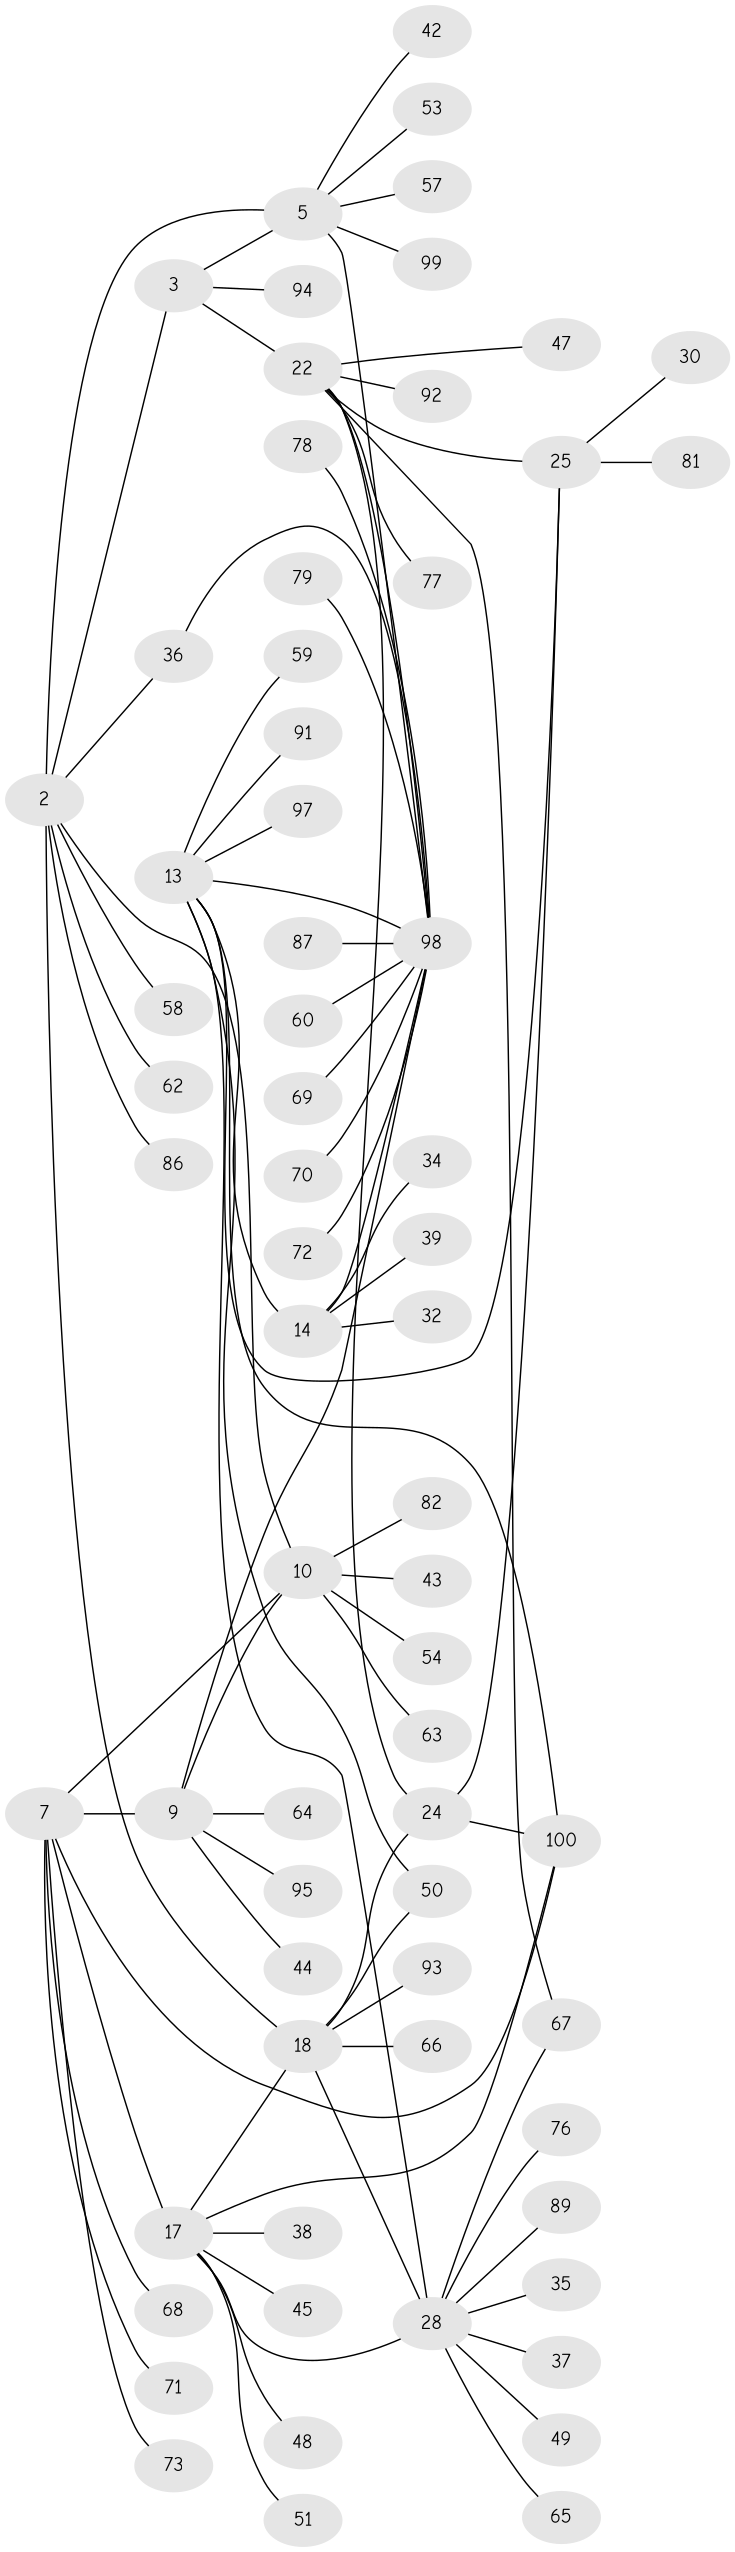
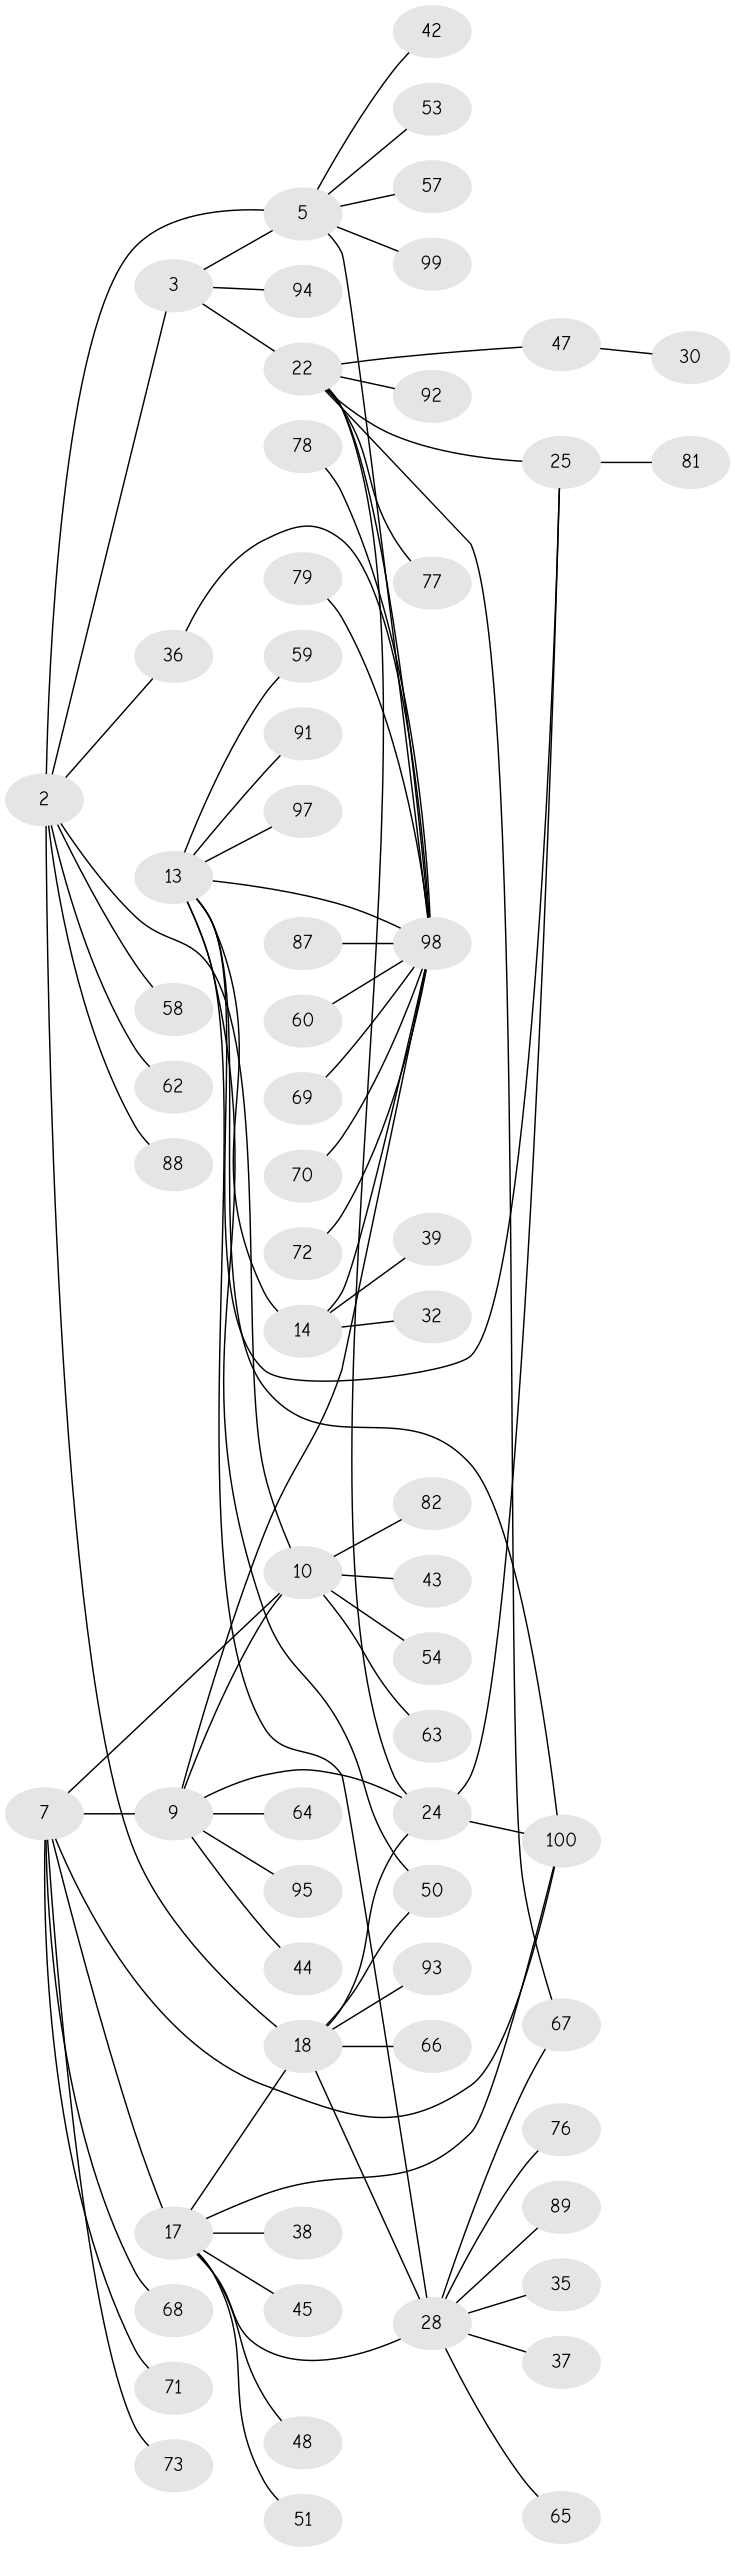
(626, 410) -> (626, 351)
(432, 1162) -> none
(174, 1165) -> (174, 1165)
none -> (303, 1770)
(562, 2440) -> none
